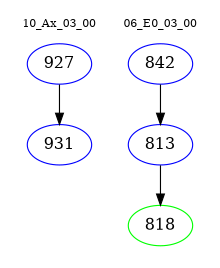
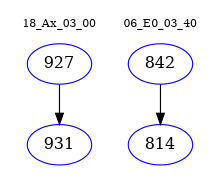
(59, 24) -> (59, 24)
(160, 24) -> (160, 24)
(160, 145) -> (160, 145)
(160, 226) -> none
